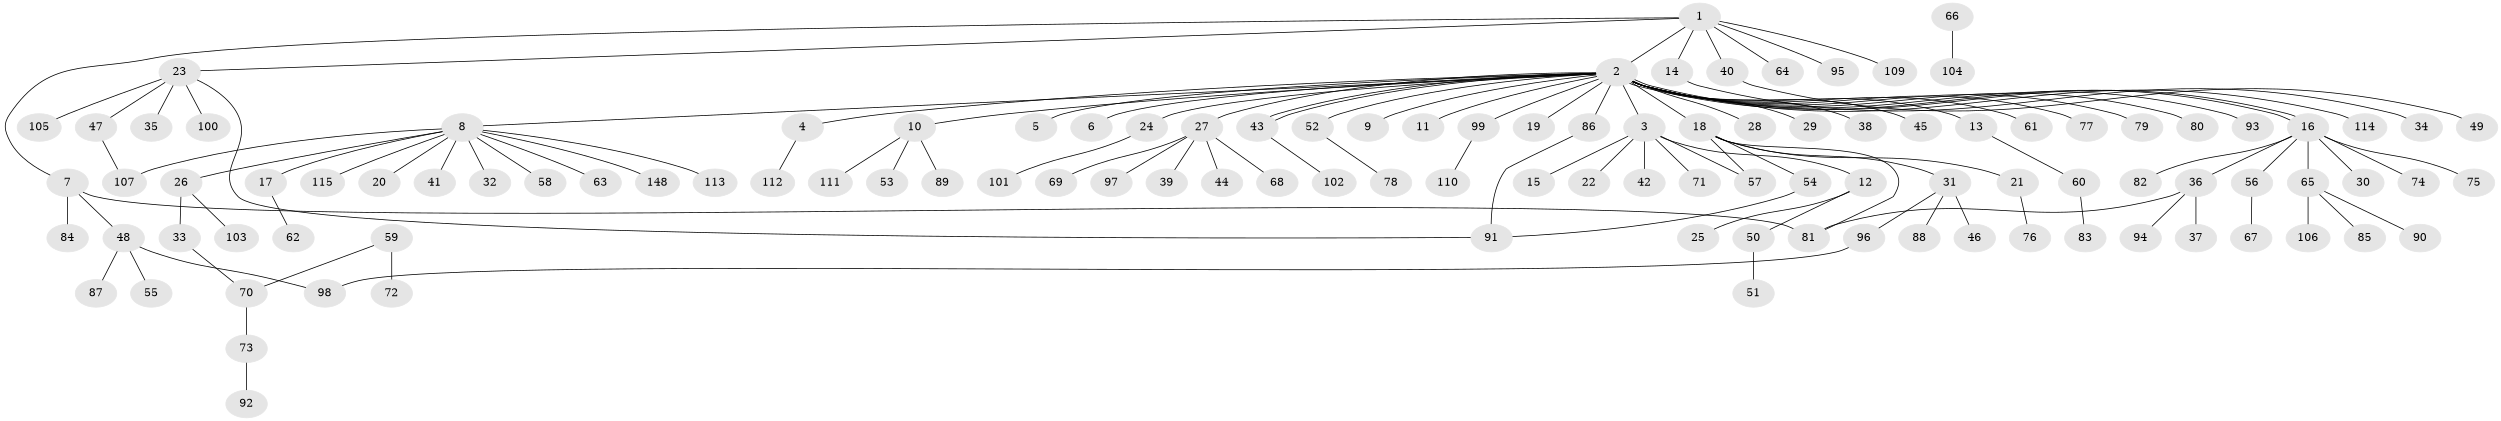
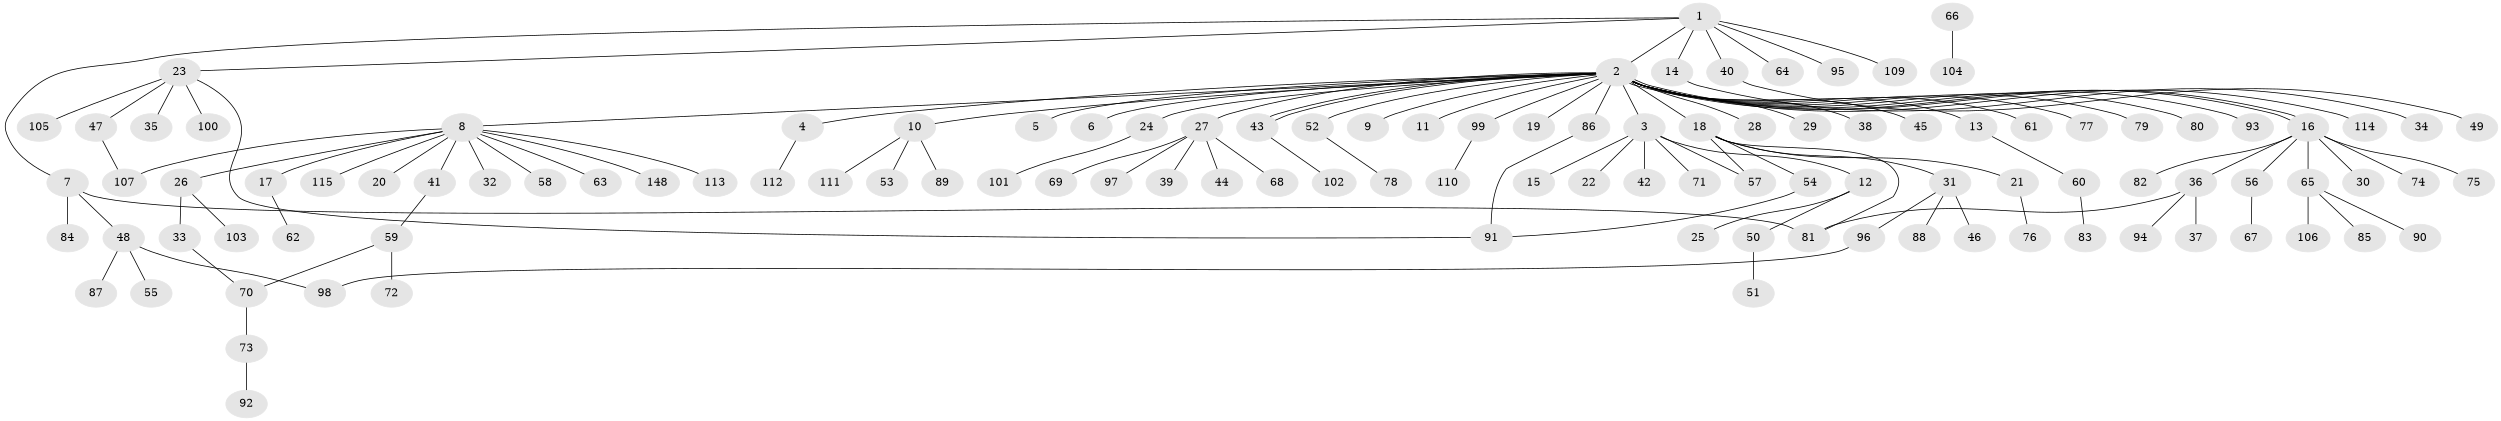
none -> (415, 208)
